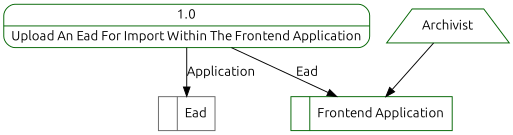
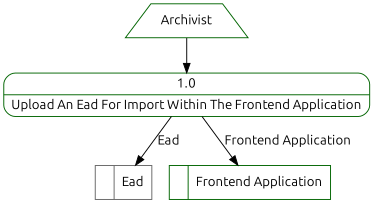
(413, 66) -> (187, 51)
(221, 72) -> (169, 141)
(307, 72) -> (288, 141)
